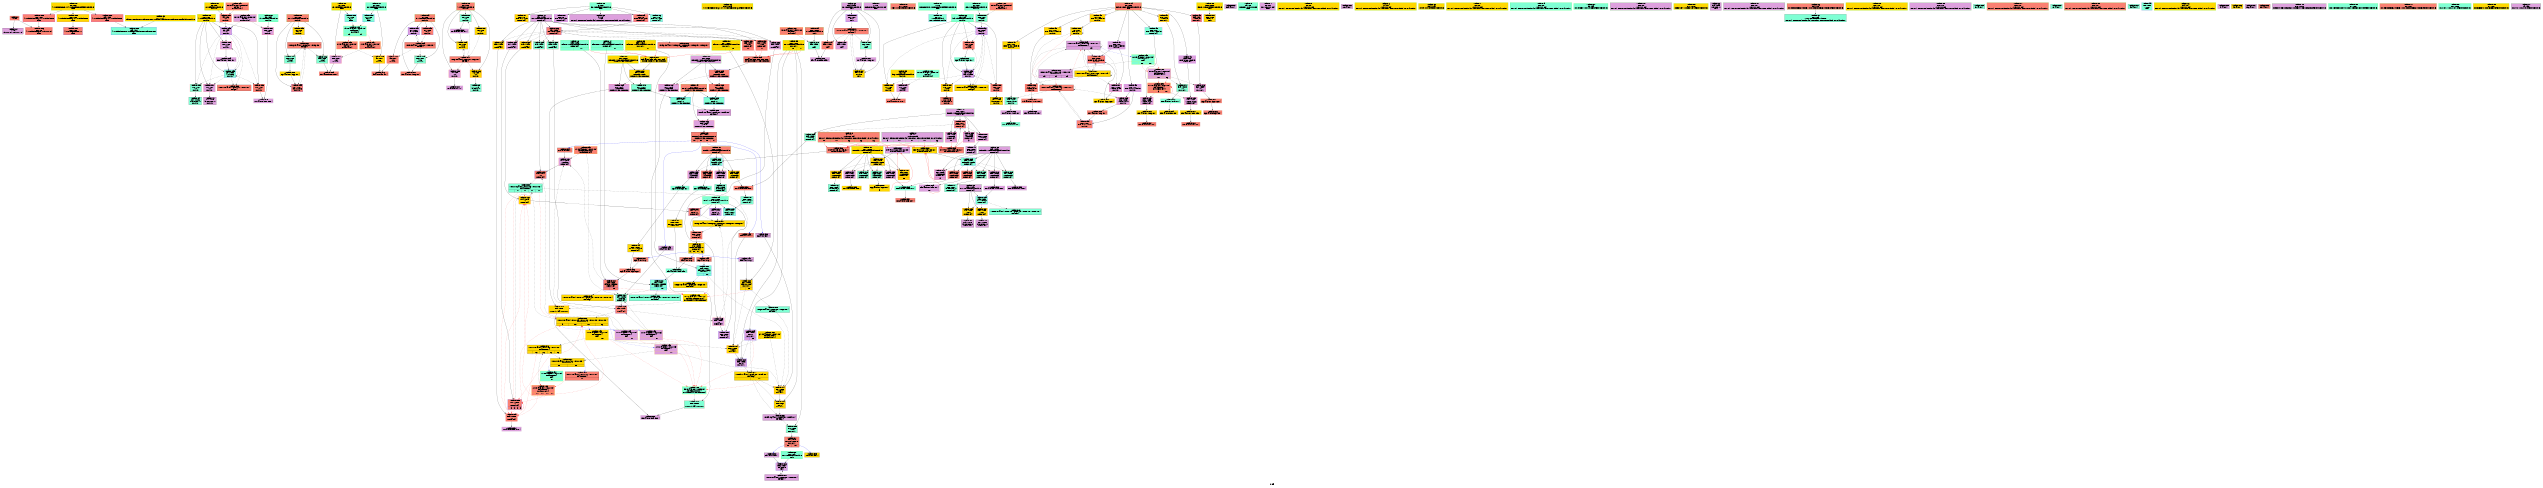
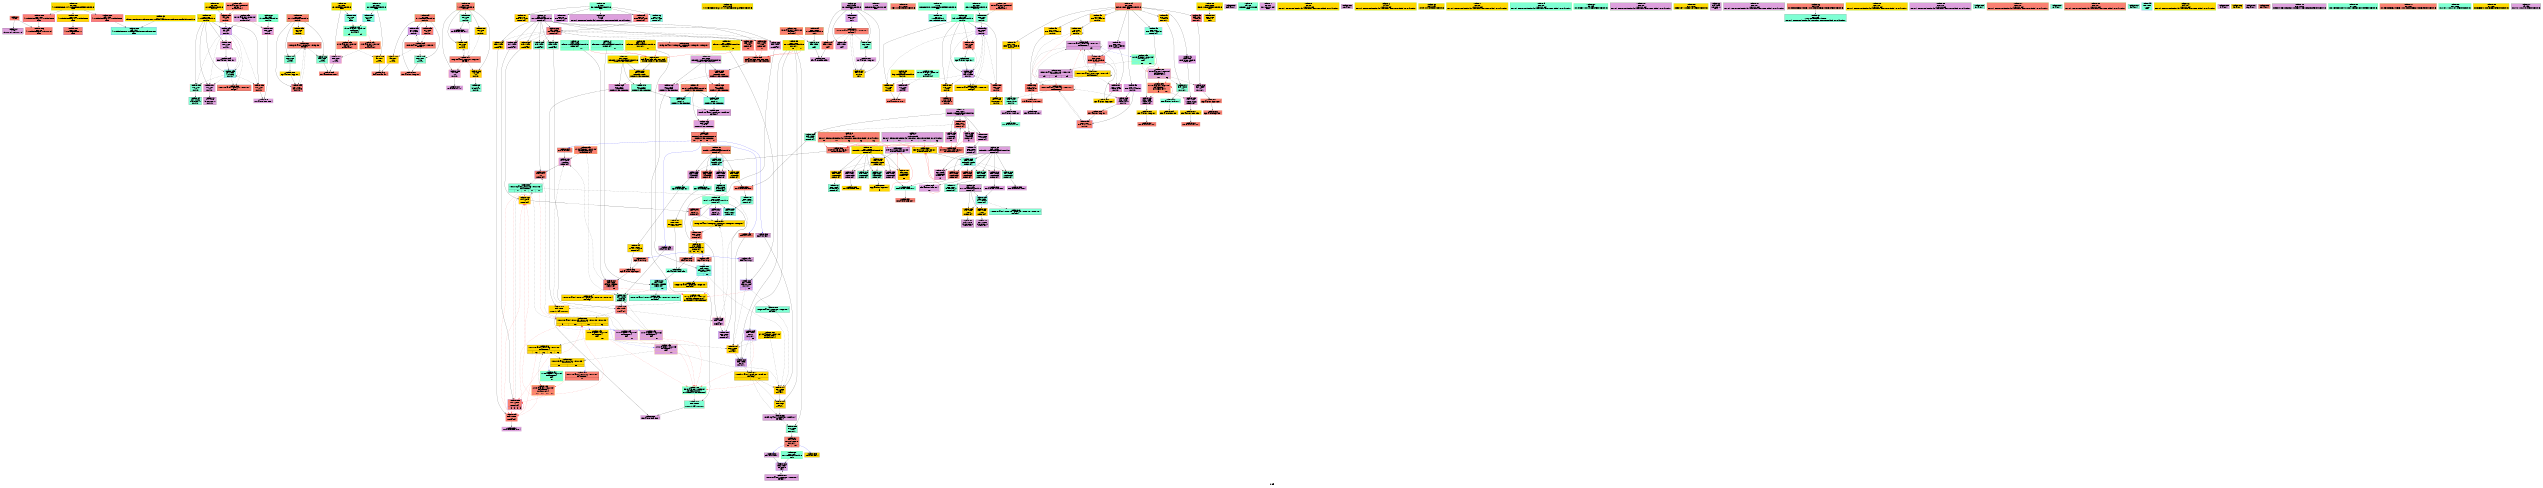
(393, 60) -> (393, 60)
(746, 285) -> (746, 285)
